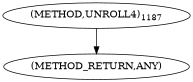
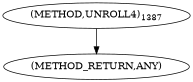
(152, 15) -> (152, 15)
